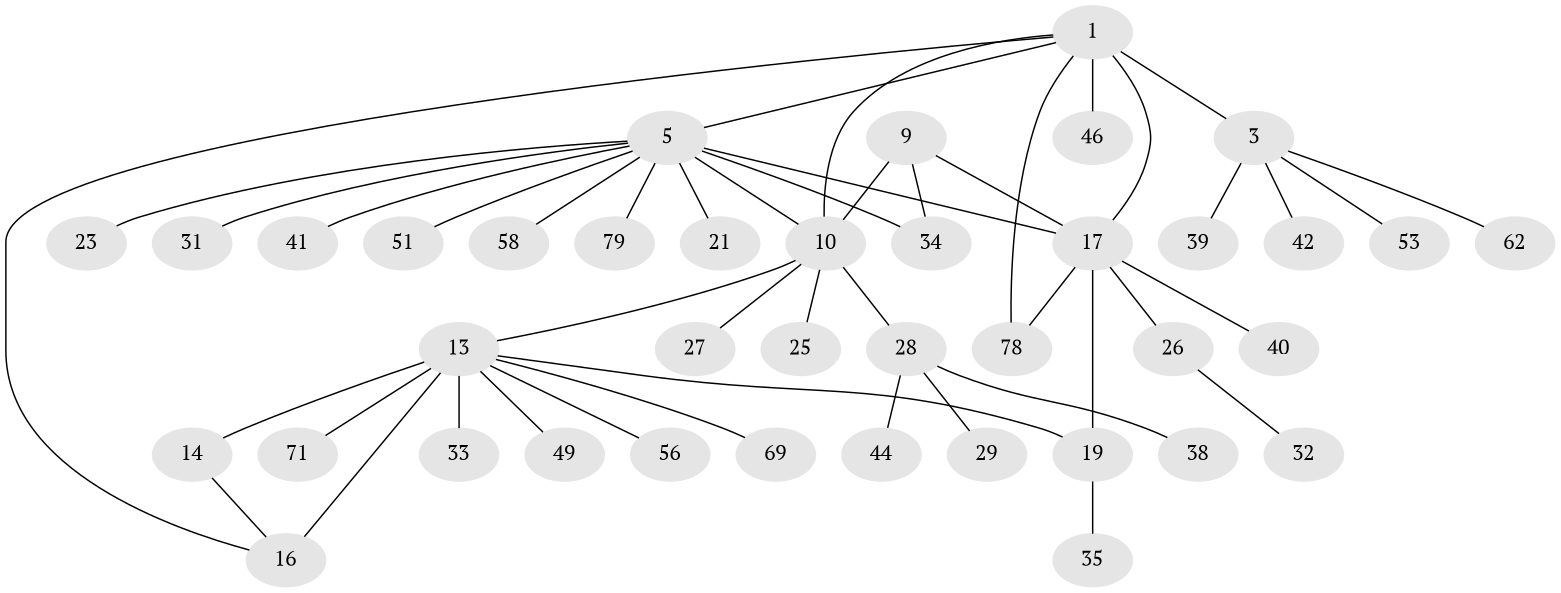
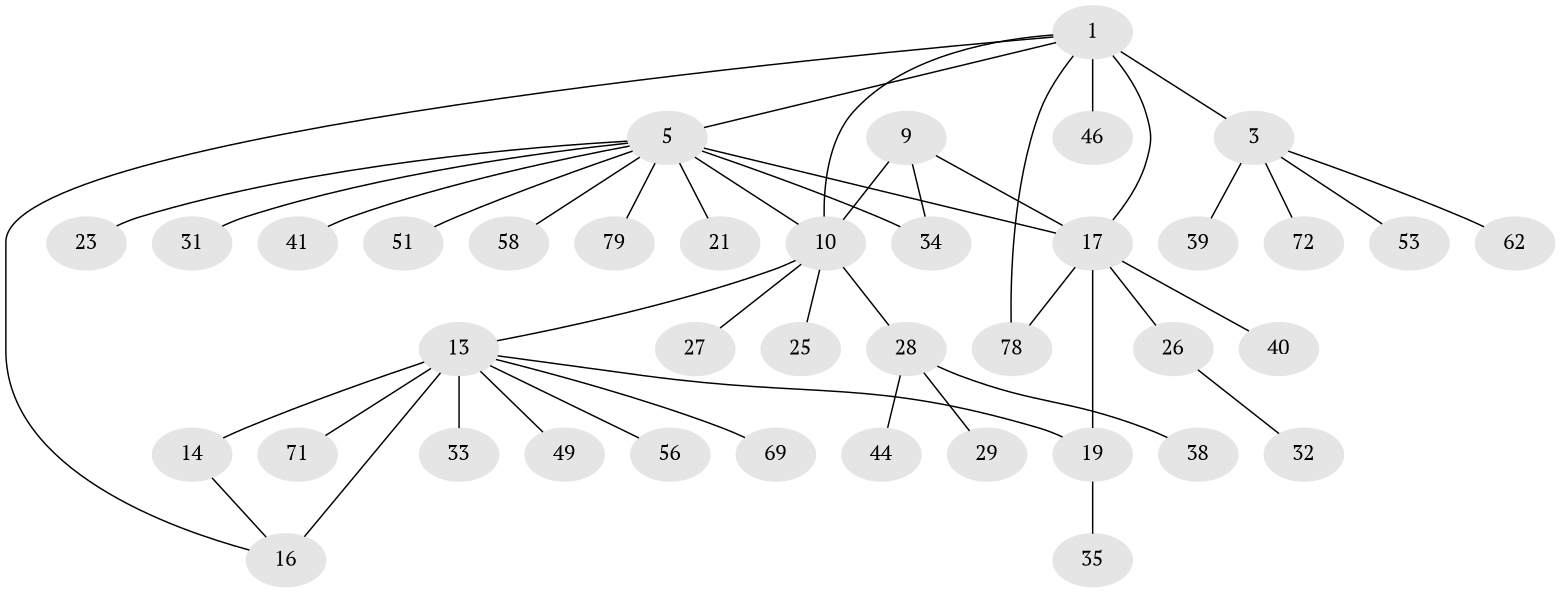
(1304, 243) -> (1304, 243)
